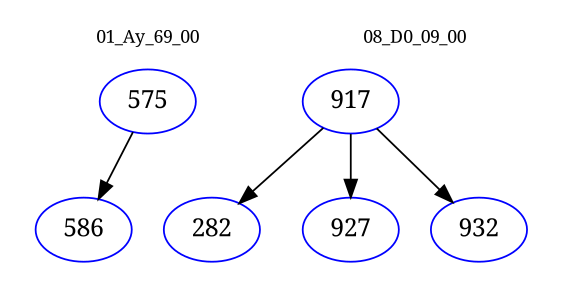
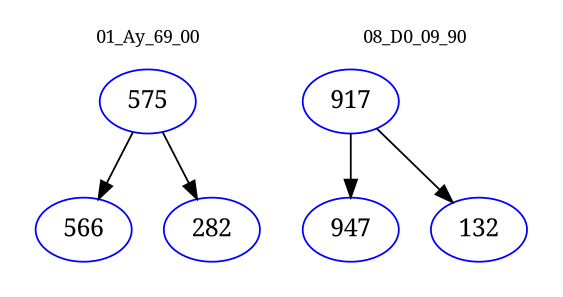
(415, 38) -> (415, 38)
(300, 149) -> (176, 158)
(84, 230) -> (84, 230)
(351, 230) -> (351, 230)
(479, 230) -> (479, 230)
